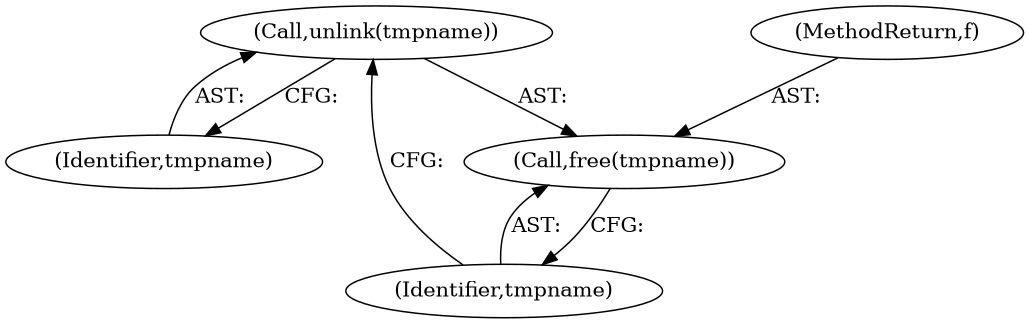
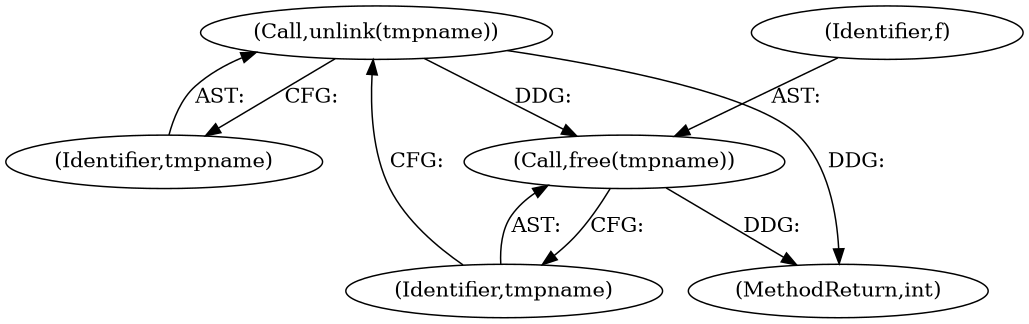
(887, 33) -> (887, 33)
(547, 97) -> (547, 97)
none -> (838, 291)
